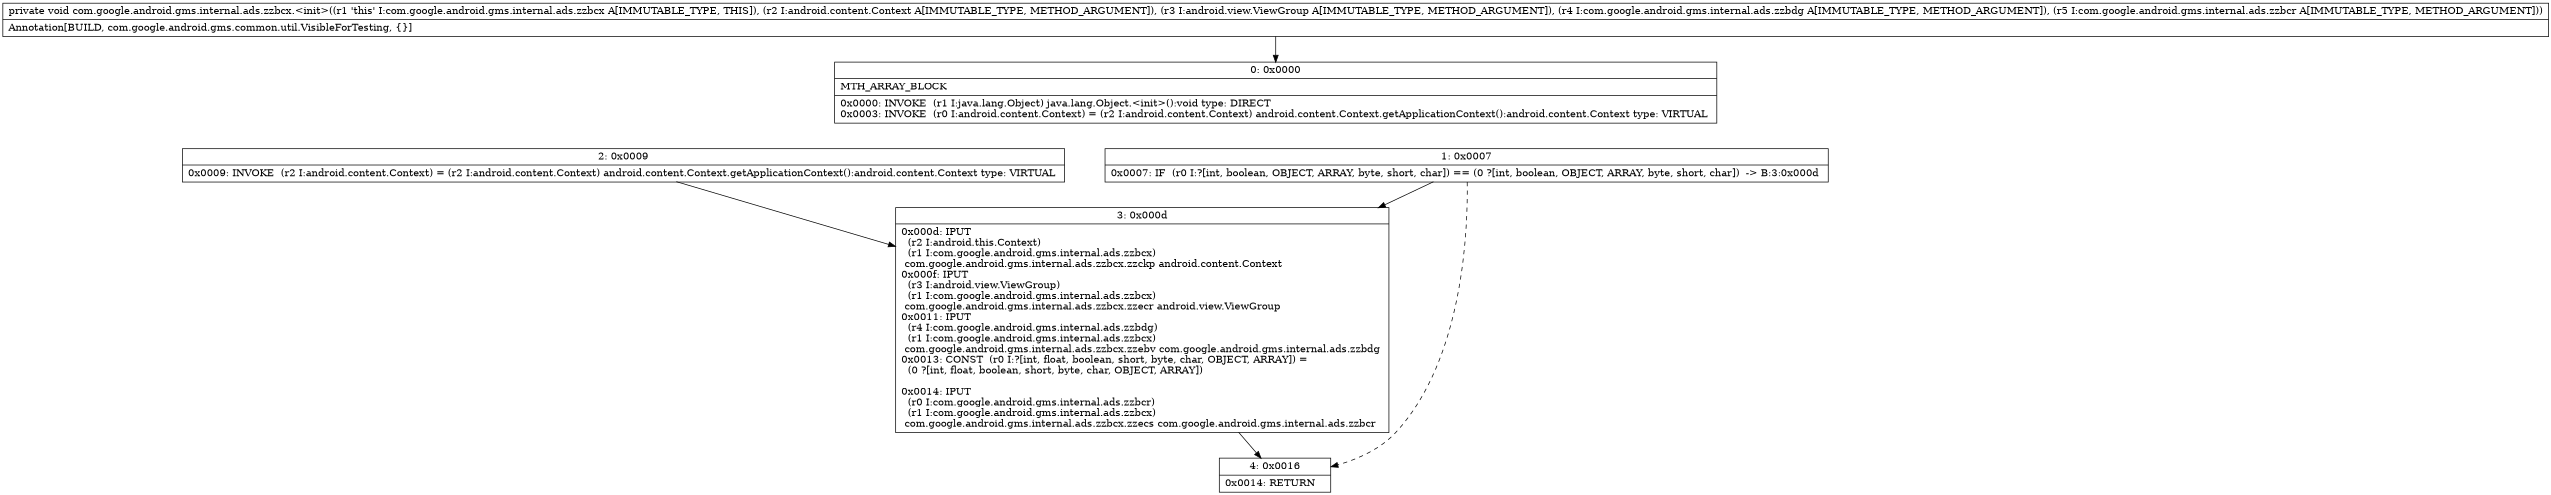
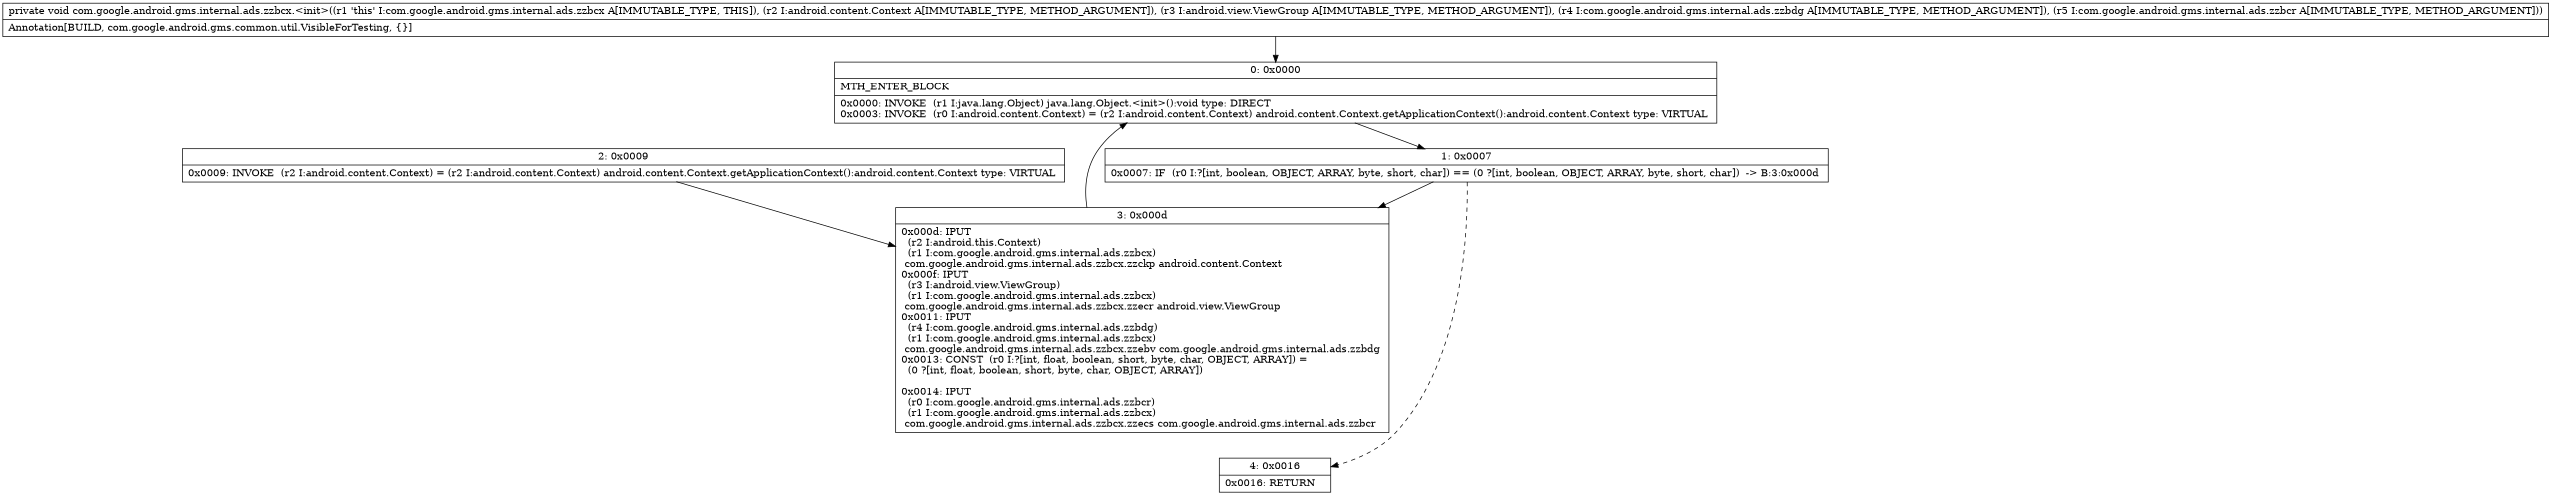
(894, 87) -> (895, 87)
none -> (1386, 135)
(1248, 443) -> (1091, 162)
(1275, 483) -> (1275, 483)
